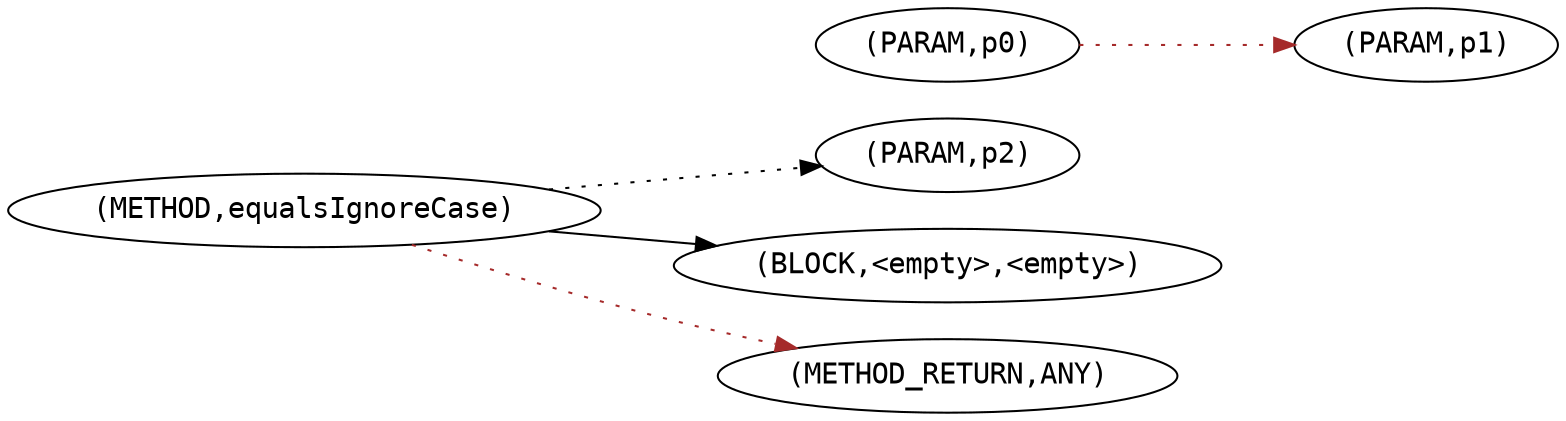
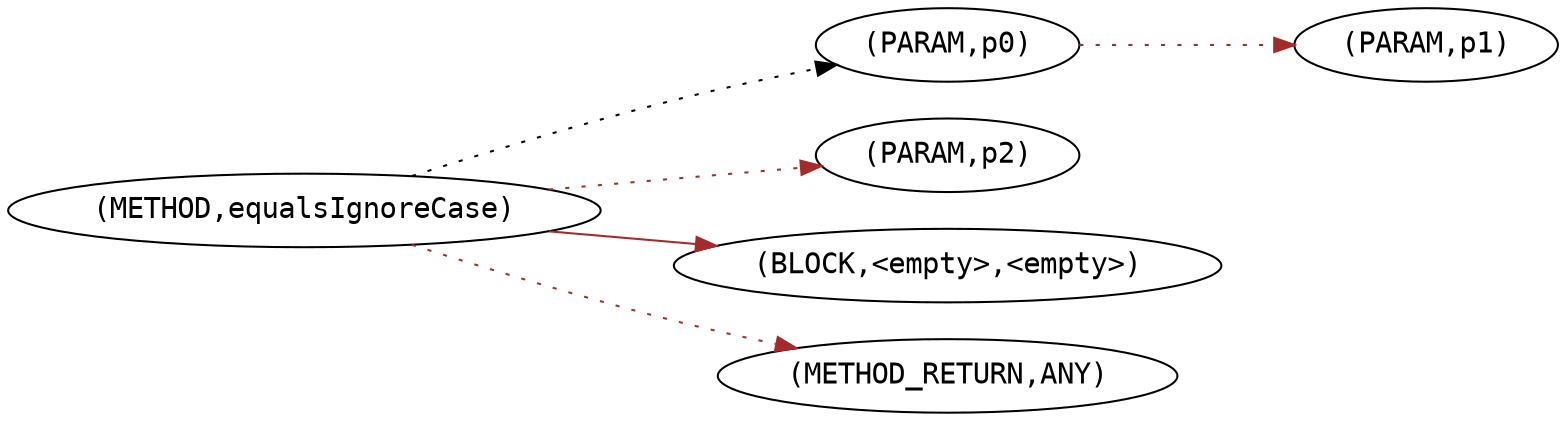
none -> (613, 116)
(675, 179) -> (675, 179)
(622, 238) -> (622, 238)
